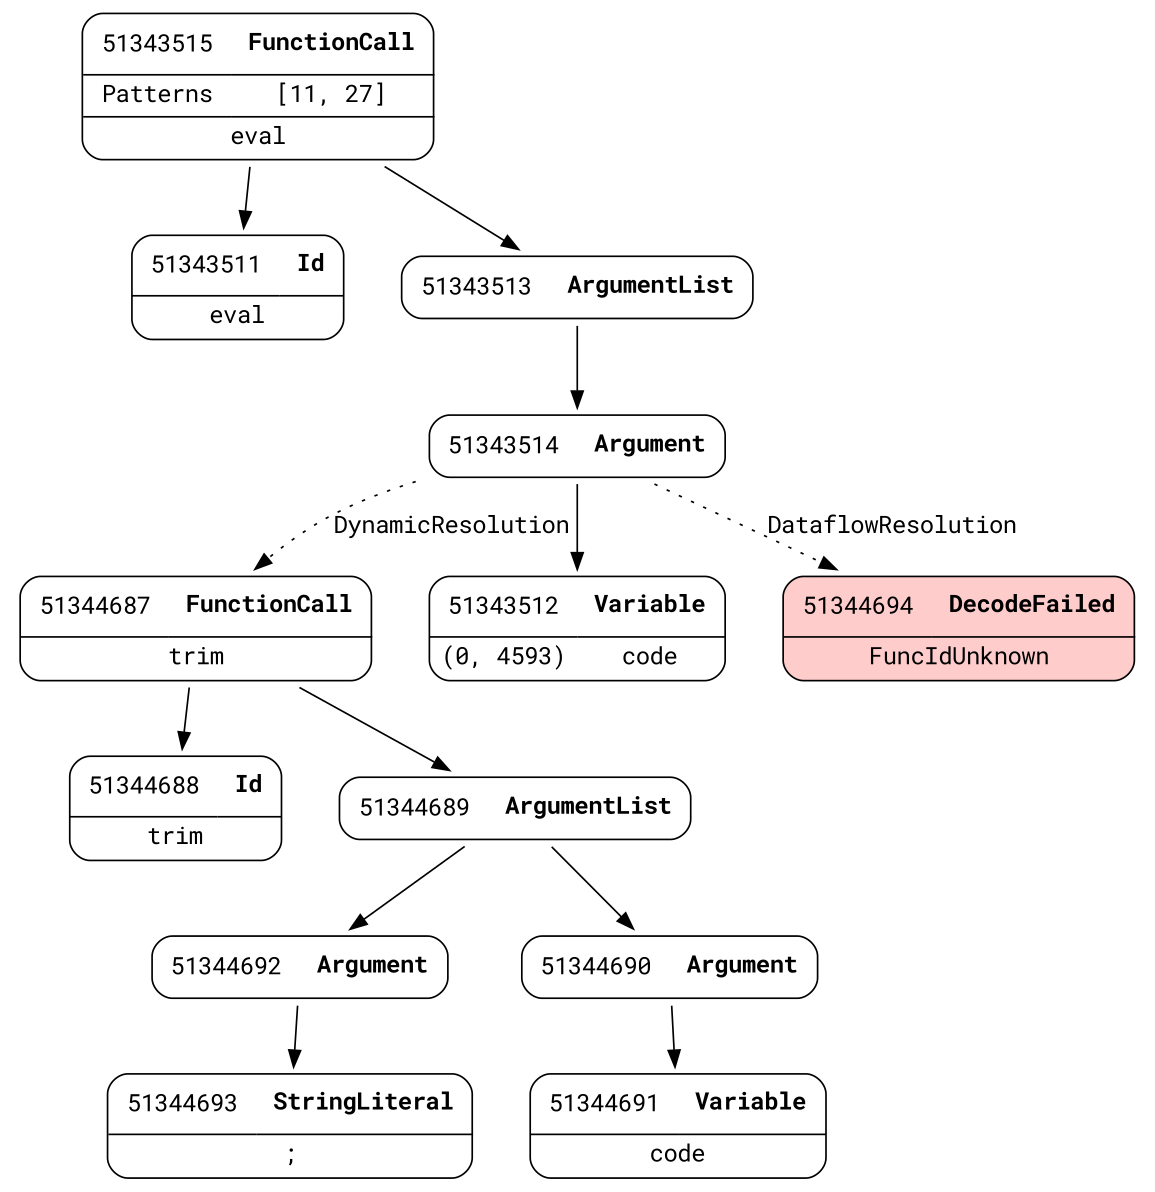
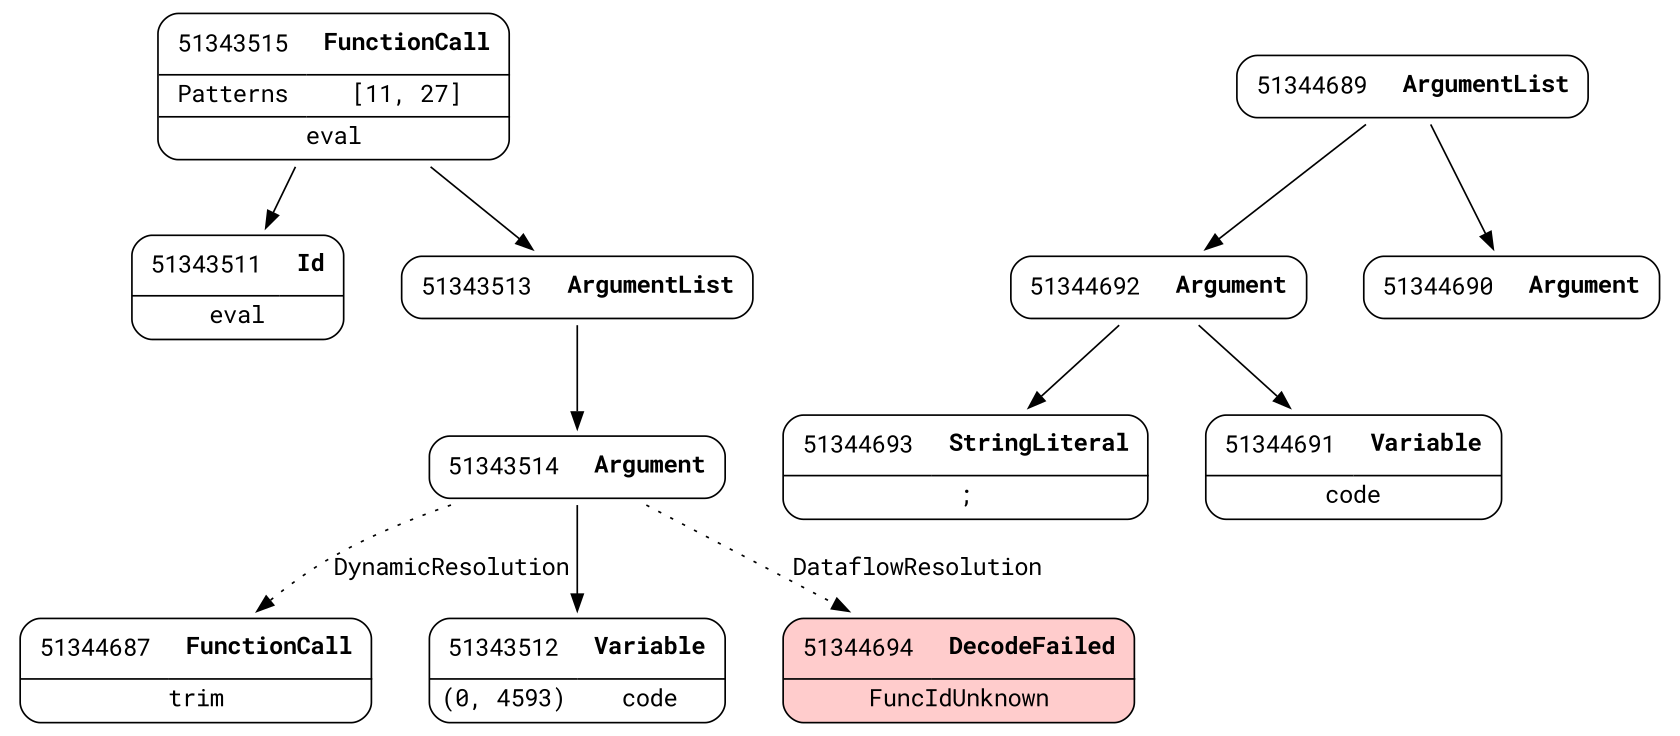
(367, 725) -> none
(176, 808) -> none
(673, 1028) -> (1238, 361)
